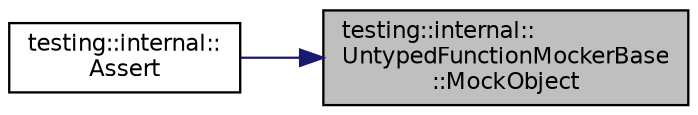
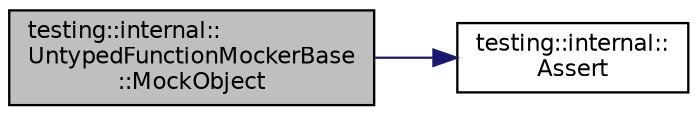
(270, 58) -> (404, 58)
